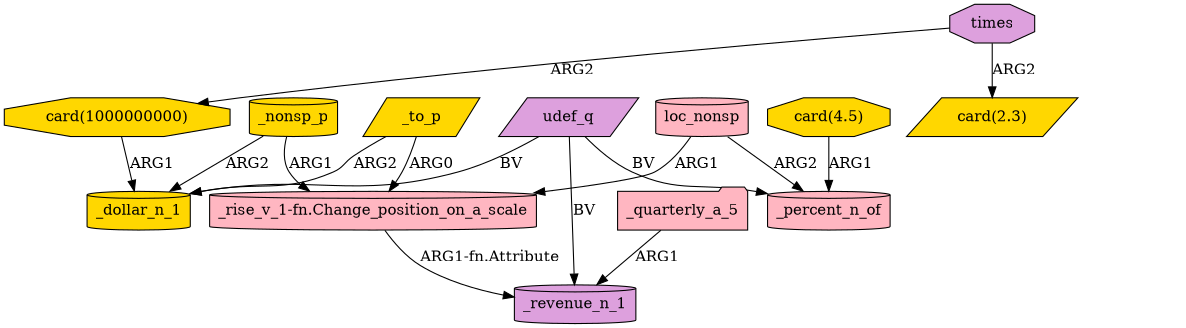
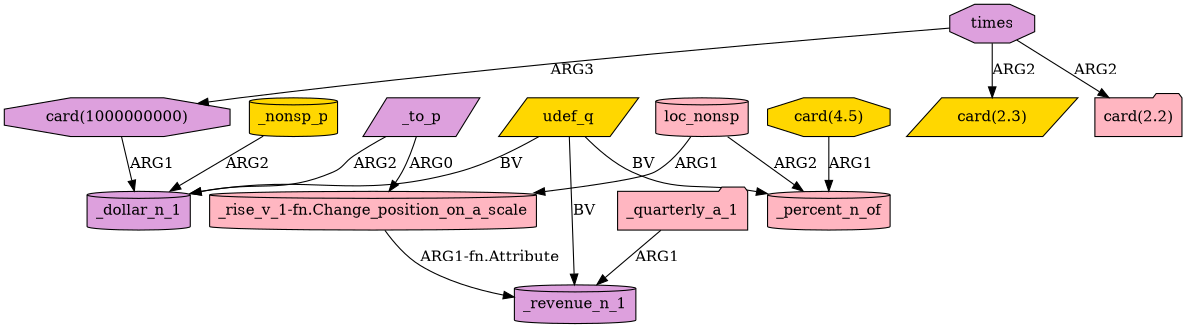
(572, 70) -> (572, 70)
(117, 117) -> (117, 117)
(421, 117) -> (421, 117)
(569, 117) -> (569, 117)
none -> (1138, 117)
(285, 163) -> none
(139, 211) -> (139, 211)
(683, 211) -> (683, 211)
